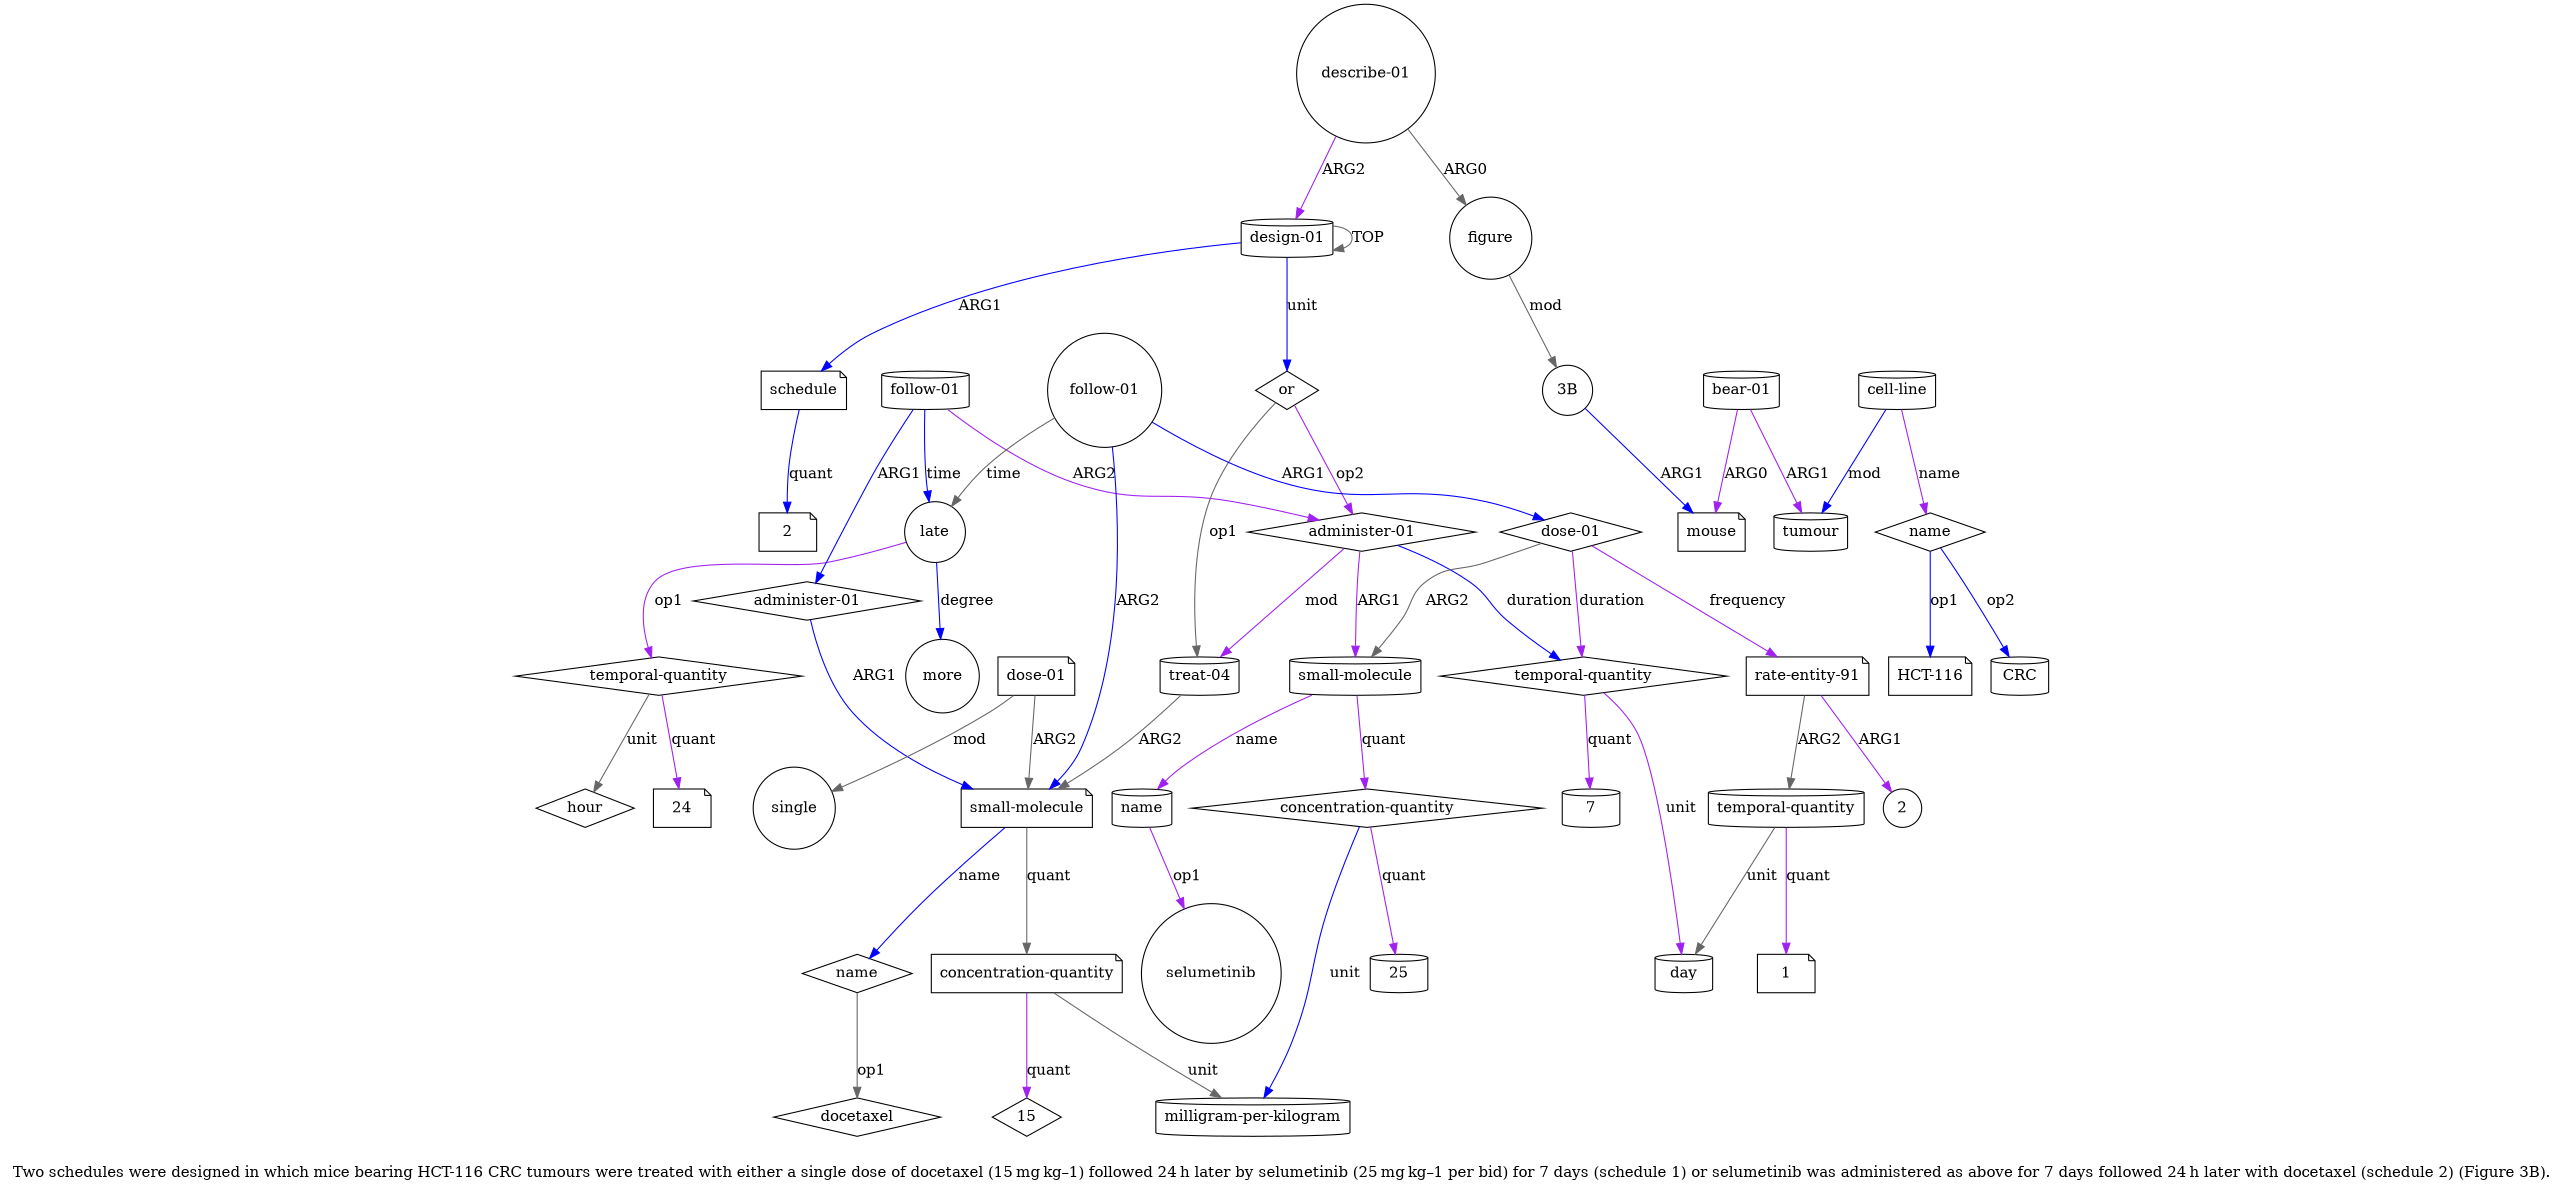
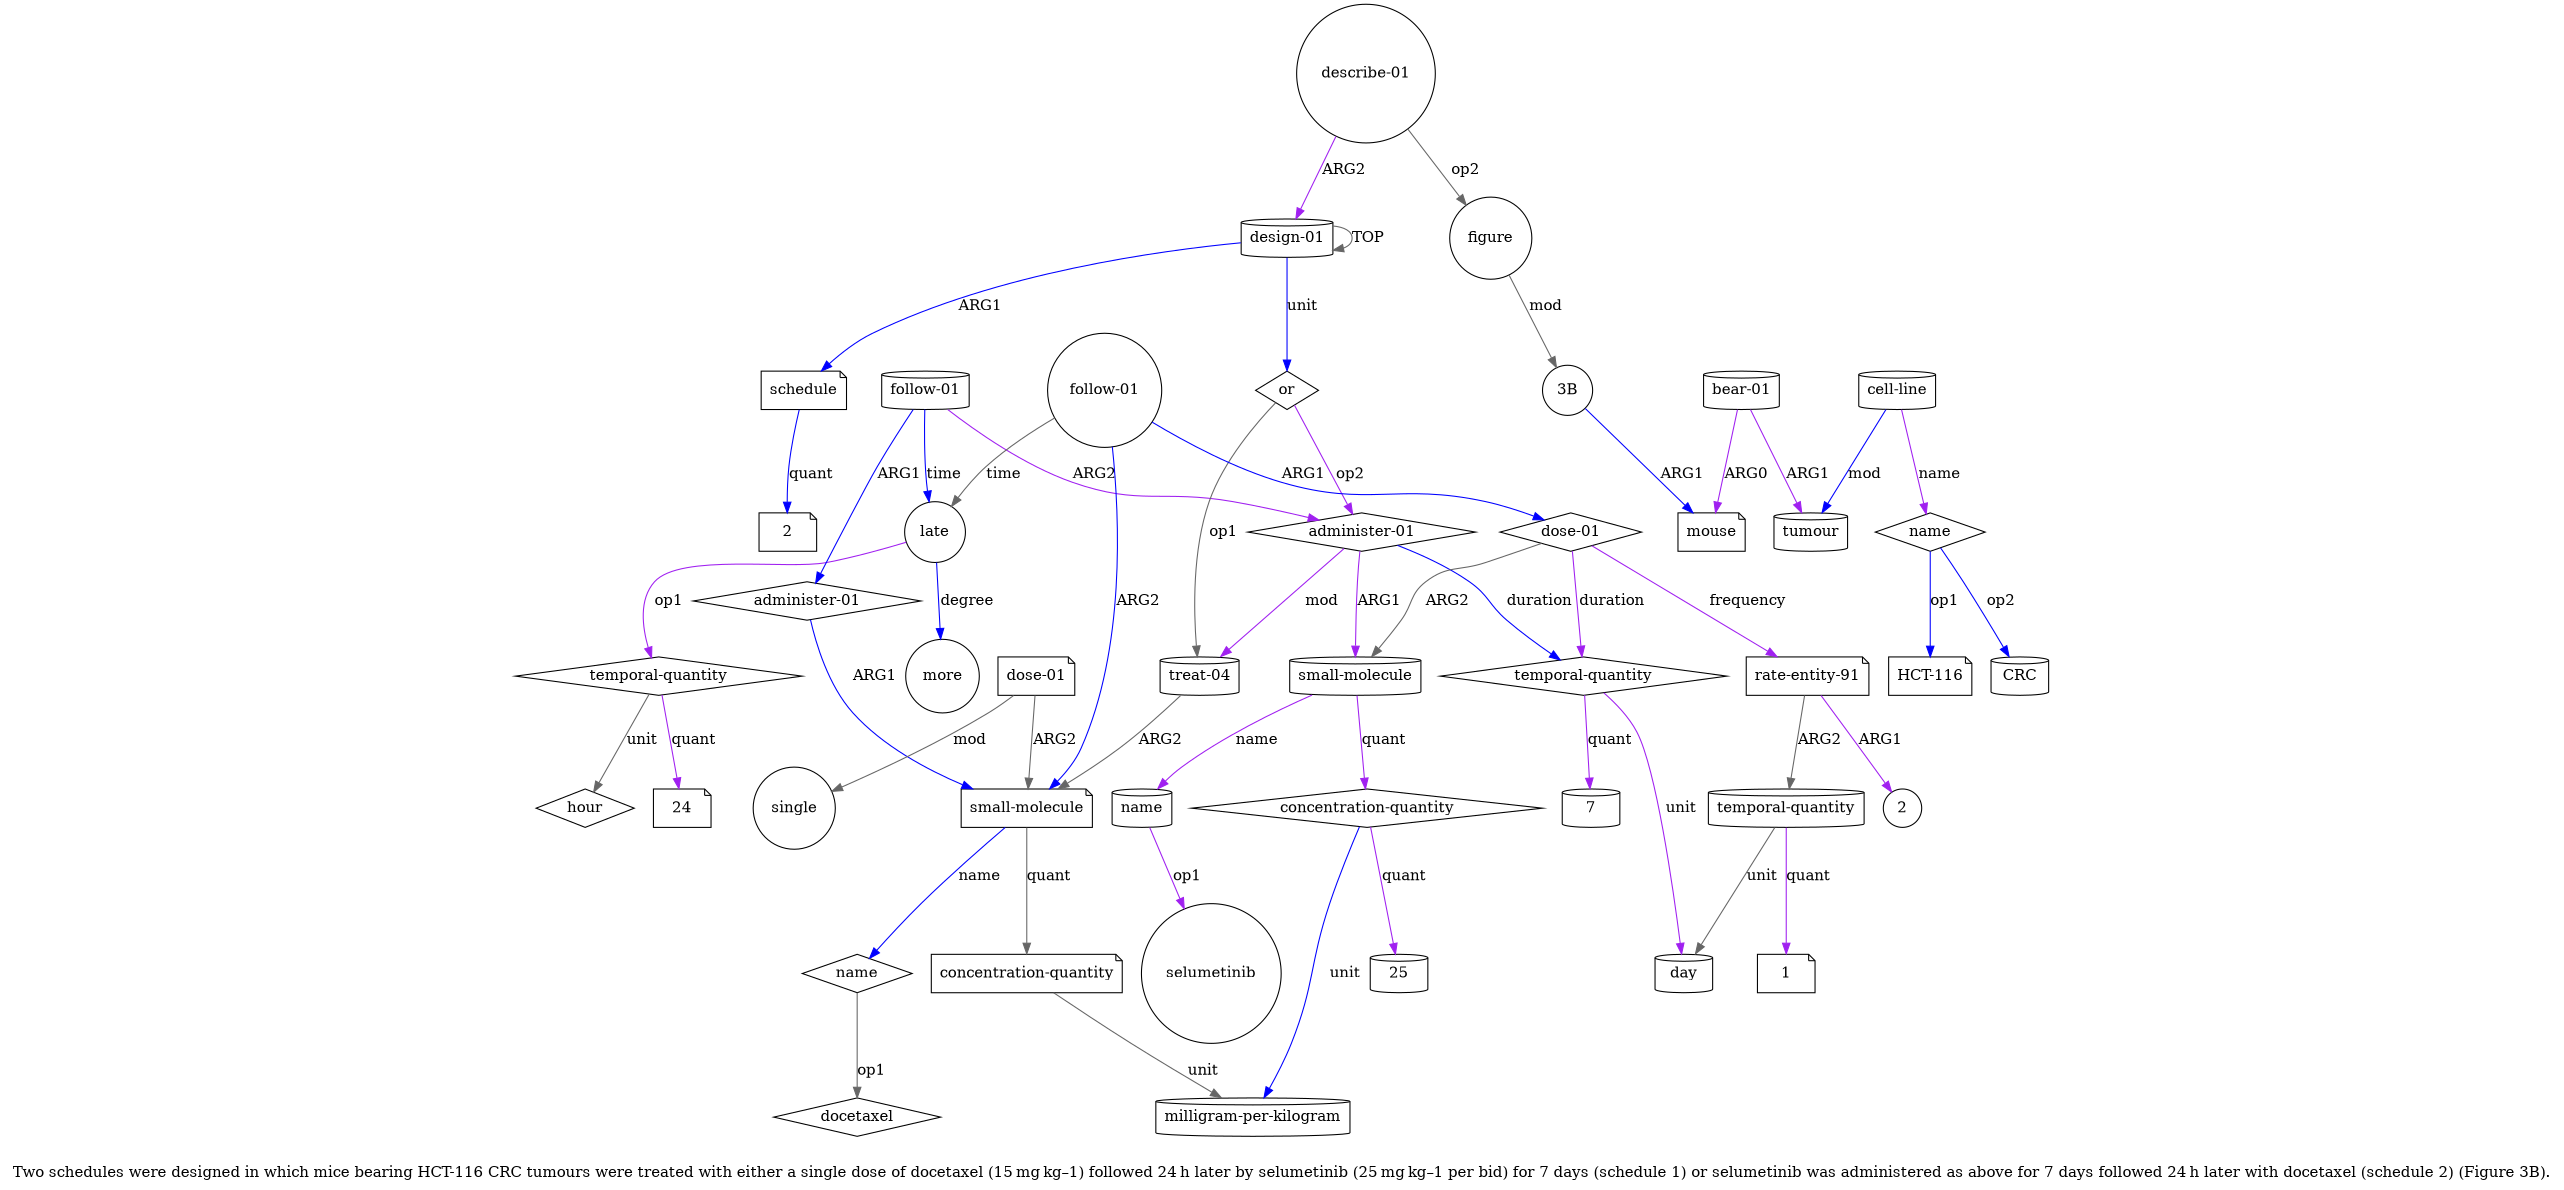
(1466, 170) -> (1466, 170)
(1027, 1117) -> none
